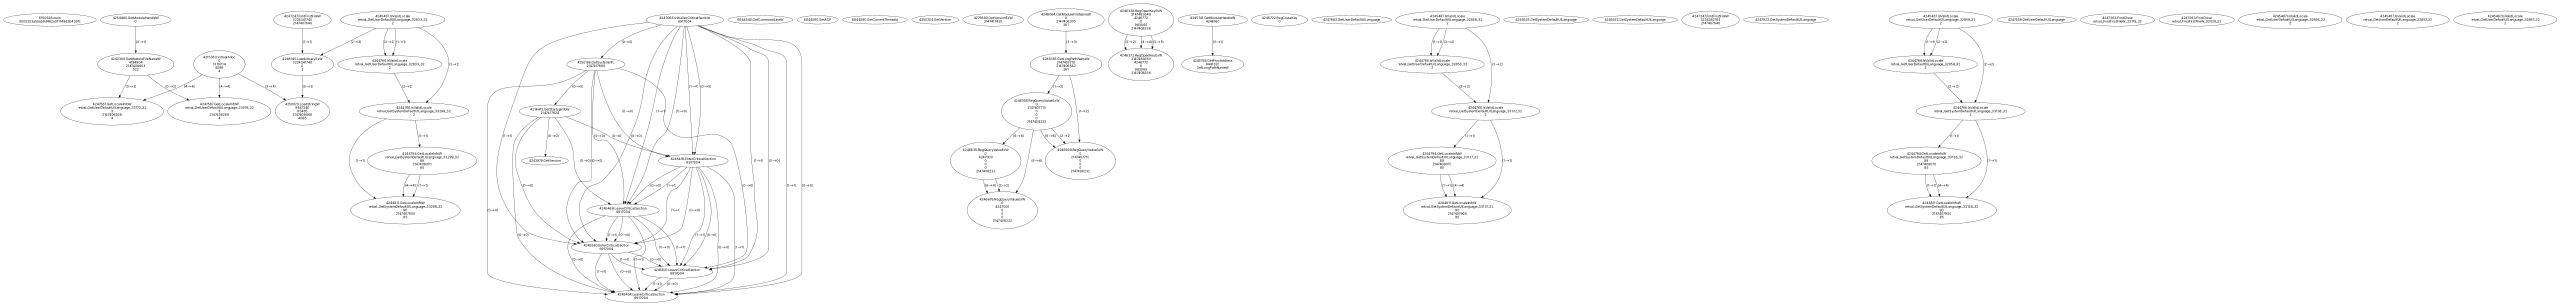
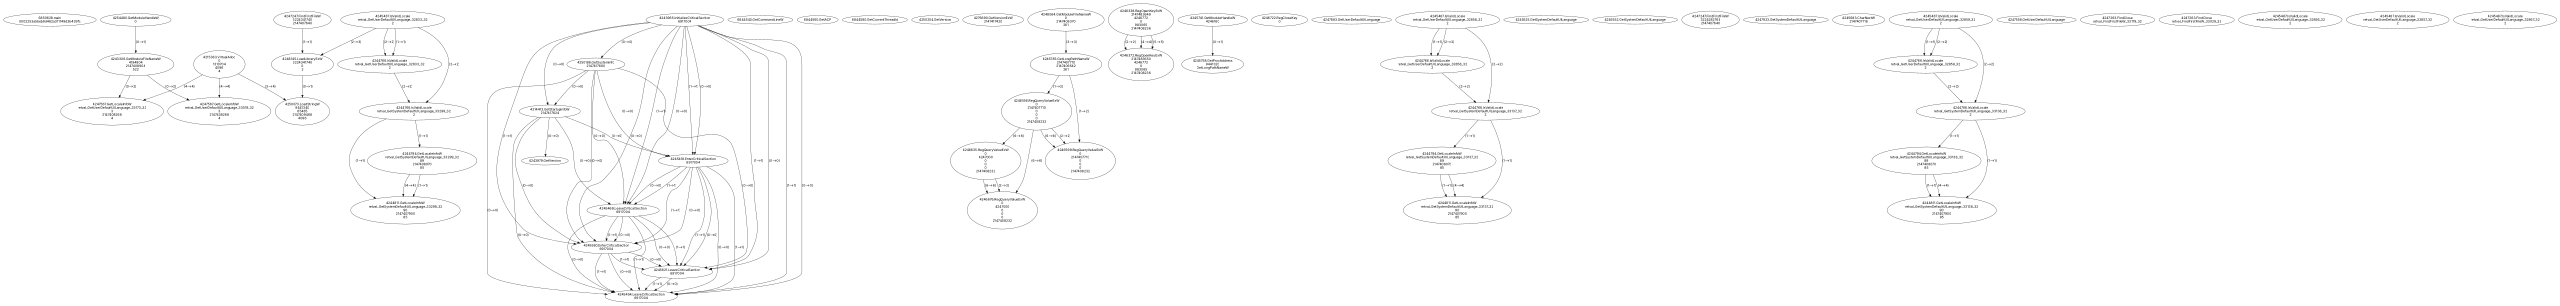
(50, 20) -> (50, 20)
none -> (1859, 20)
none -> (573, 37)
